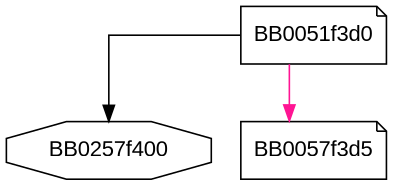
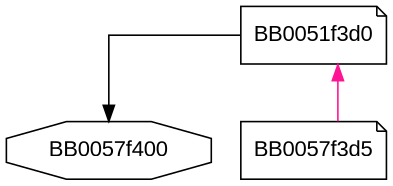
(289, 85) -> (338, 101)
(109, 150) -> (109, 150)
